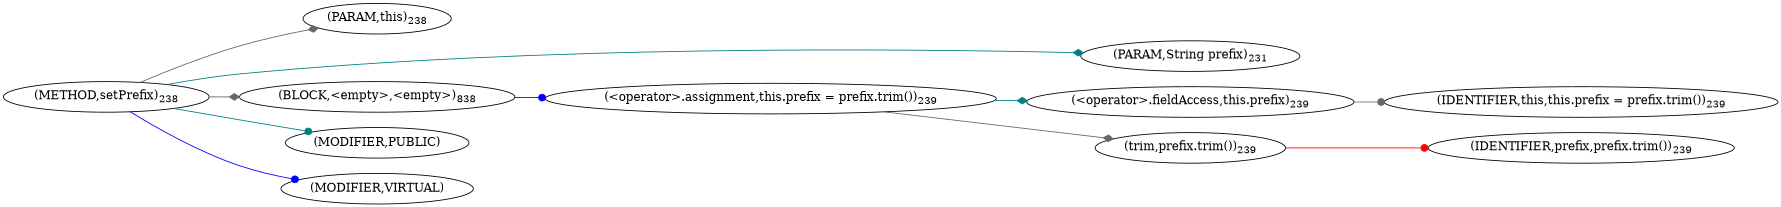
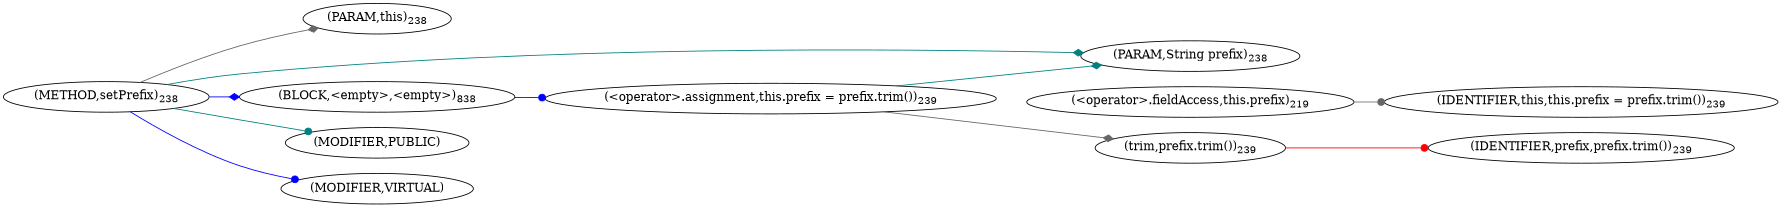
(1258, 55) -> (1258, 55)
(219, 97) -> (219, 97)
(1006, 101) -> (994, 76)
(1300, 101) -> (1300, 101)
